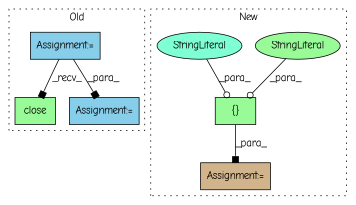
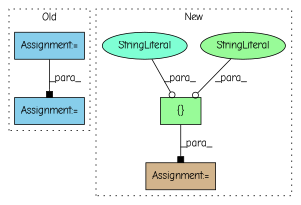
(35, 111) -> none
